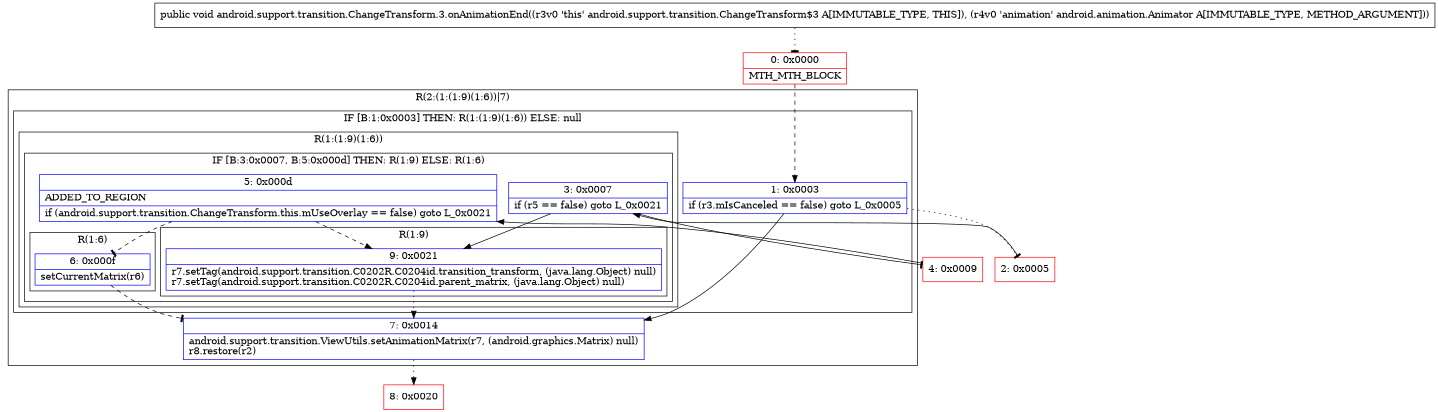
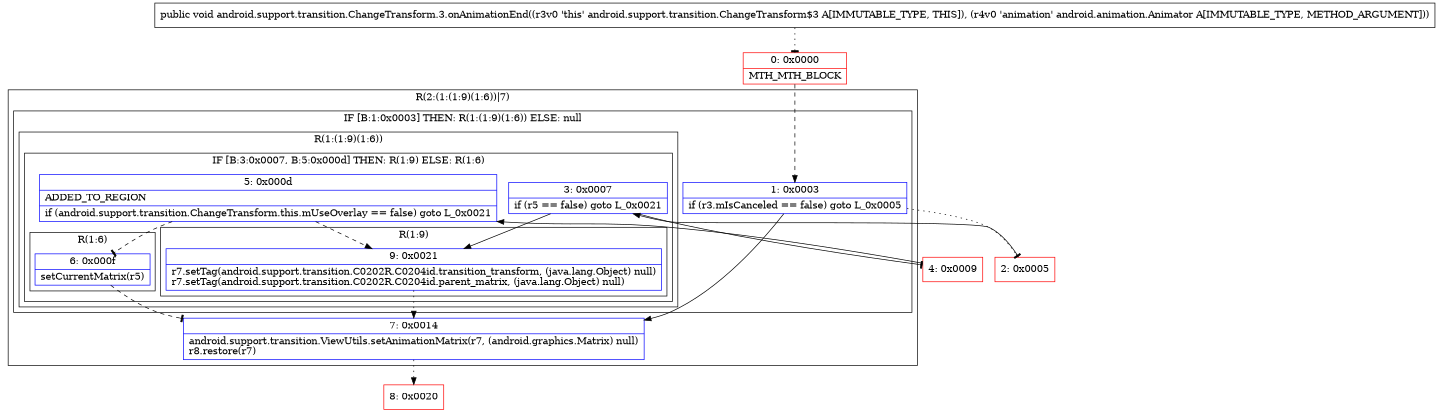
(93, 277) -> (93, 277)
(223, 352) -> (223, 352)
